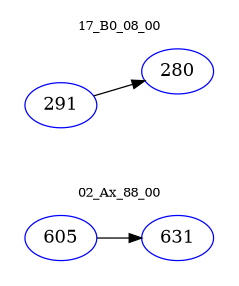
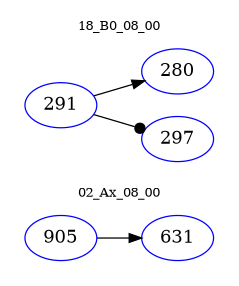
(119, 27) -> (119, 27)
none -> (178, 139)
(119, 194) -> (119, 194)
(61, 238) -> (61, 238)
